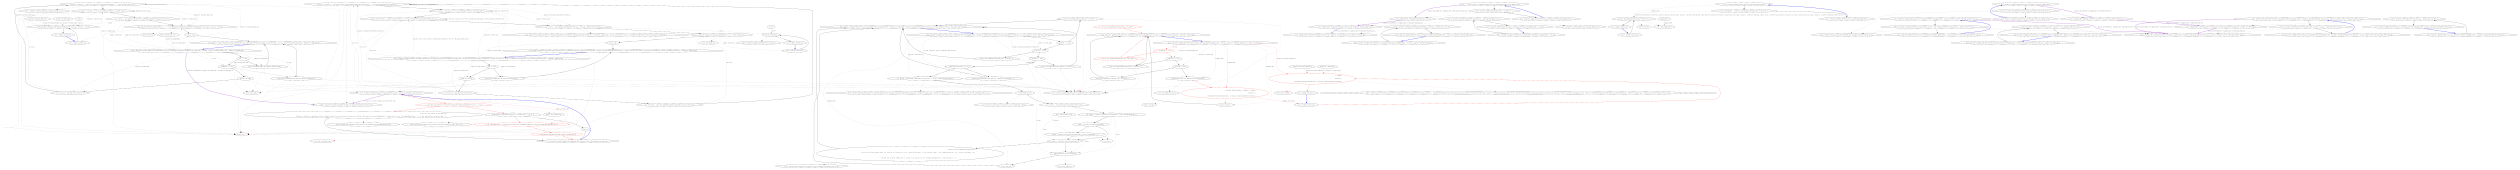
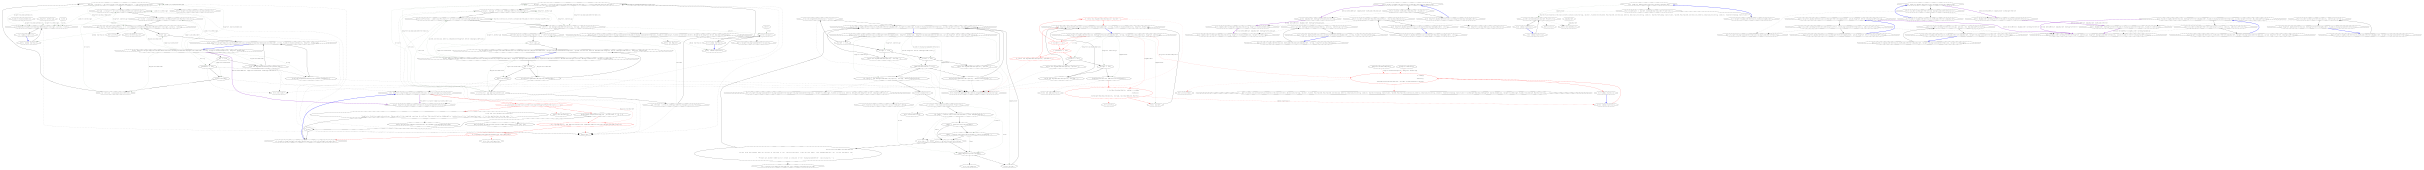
none -> (1058, 43)
